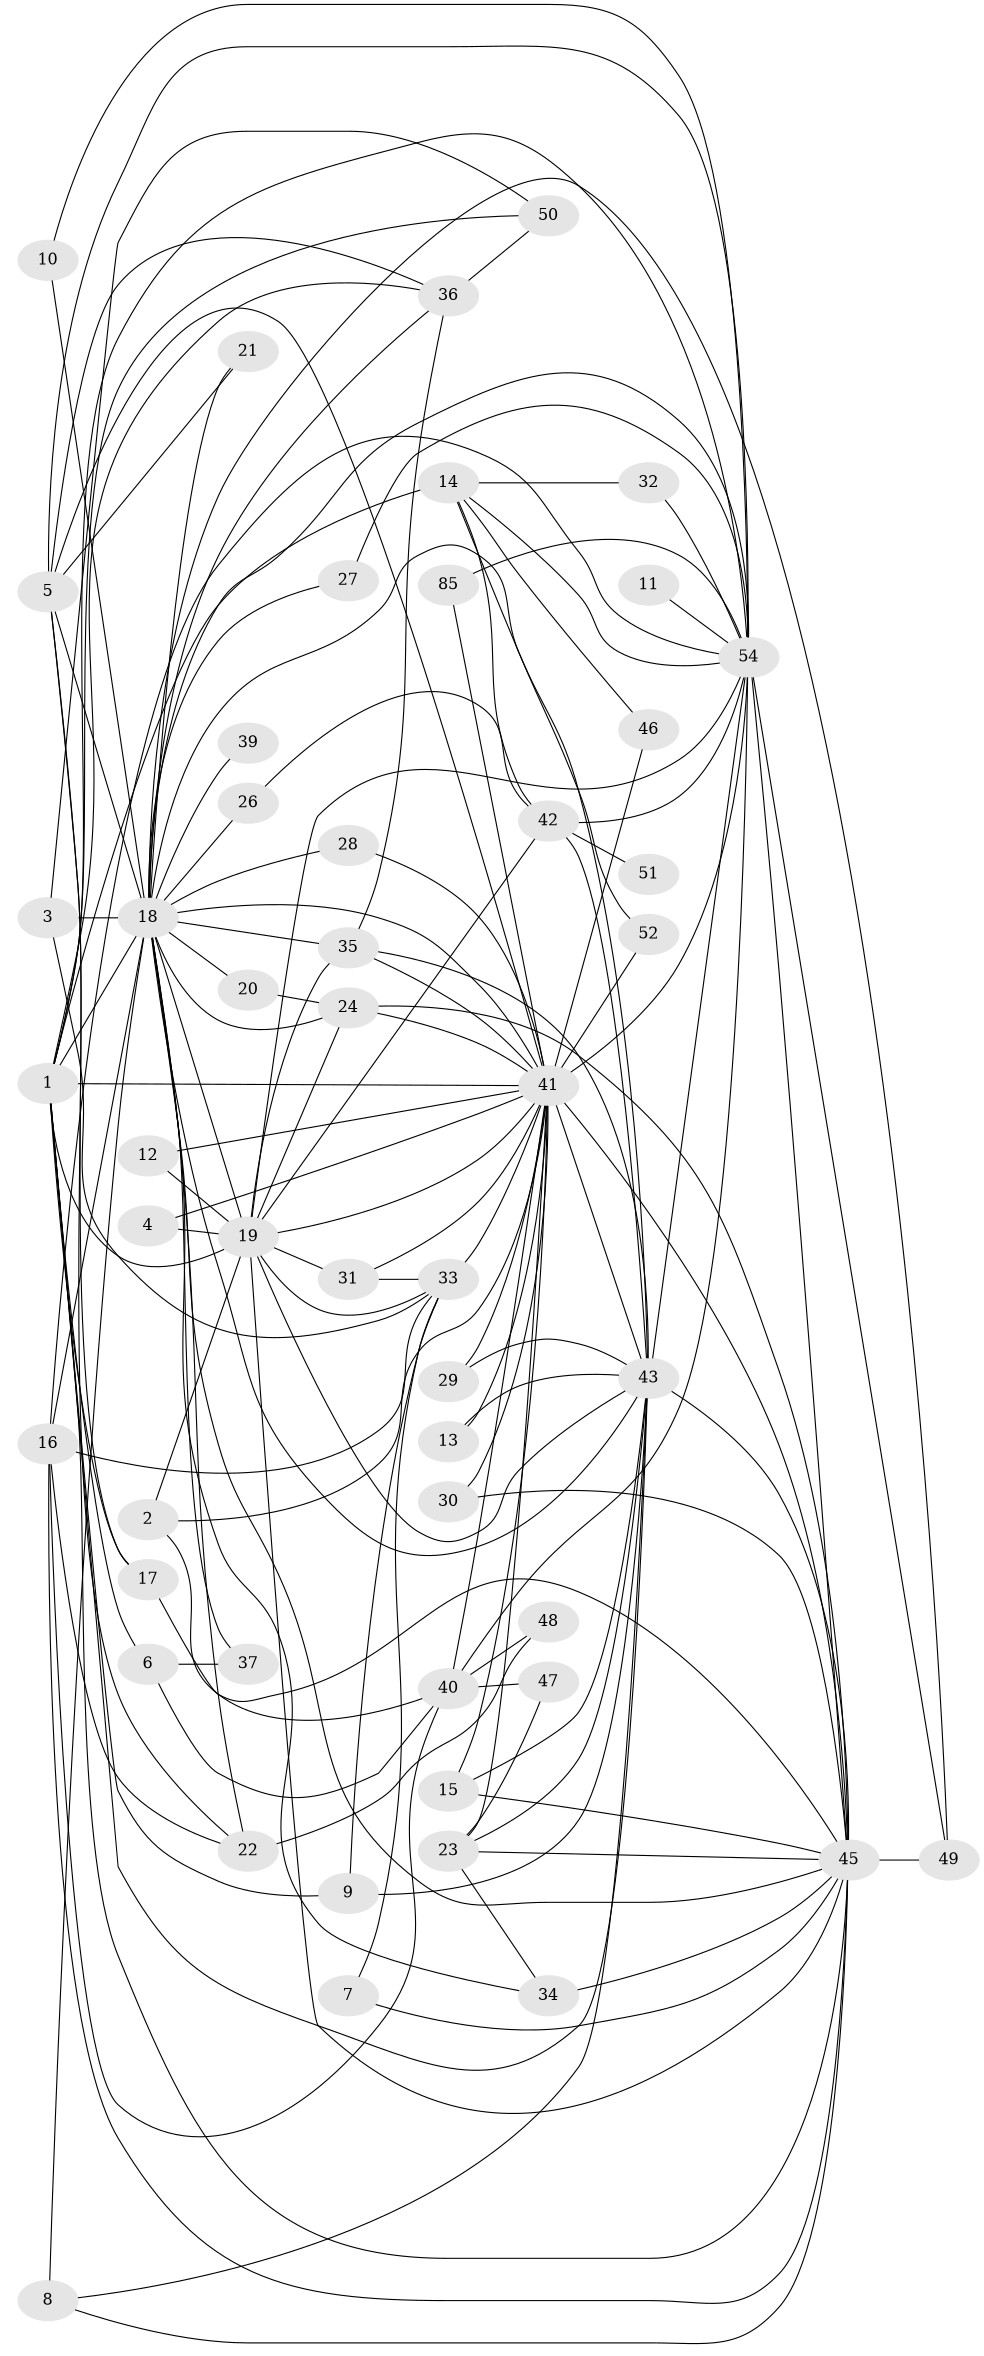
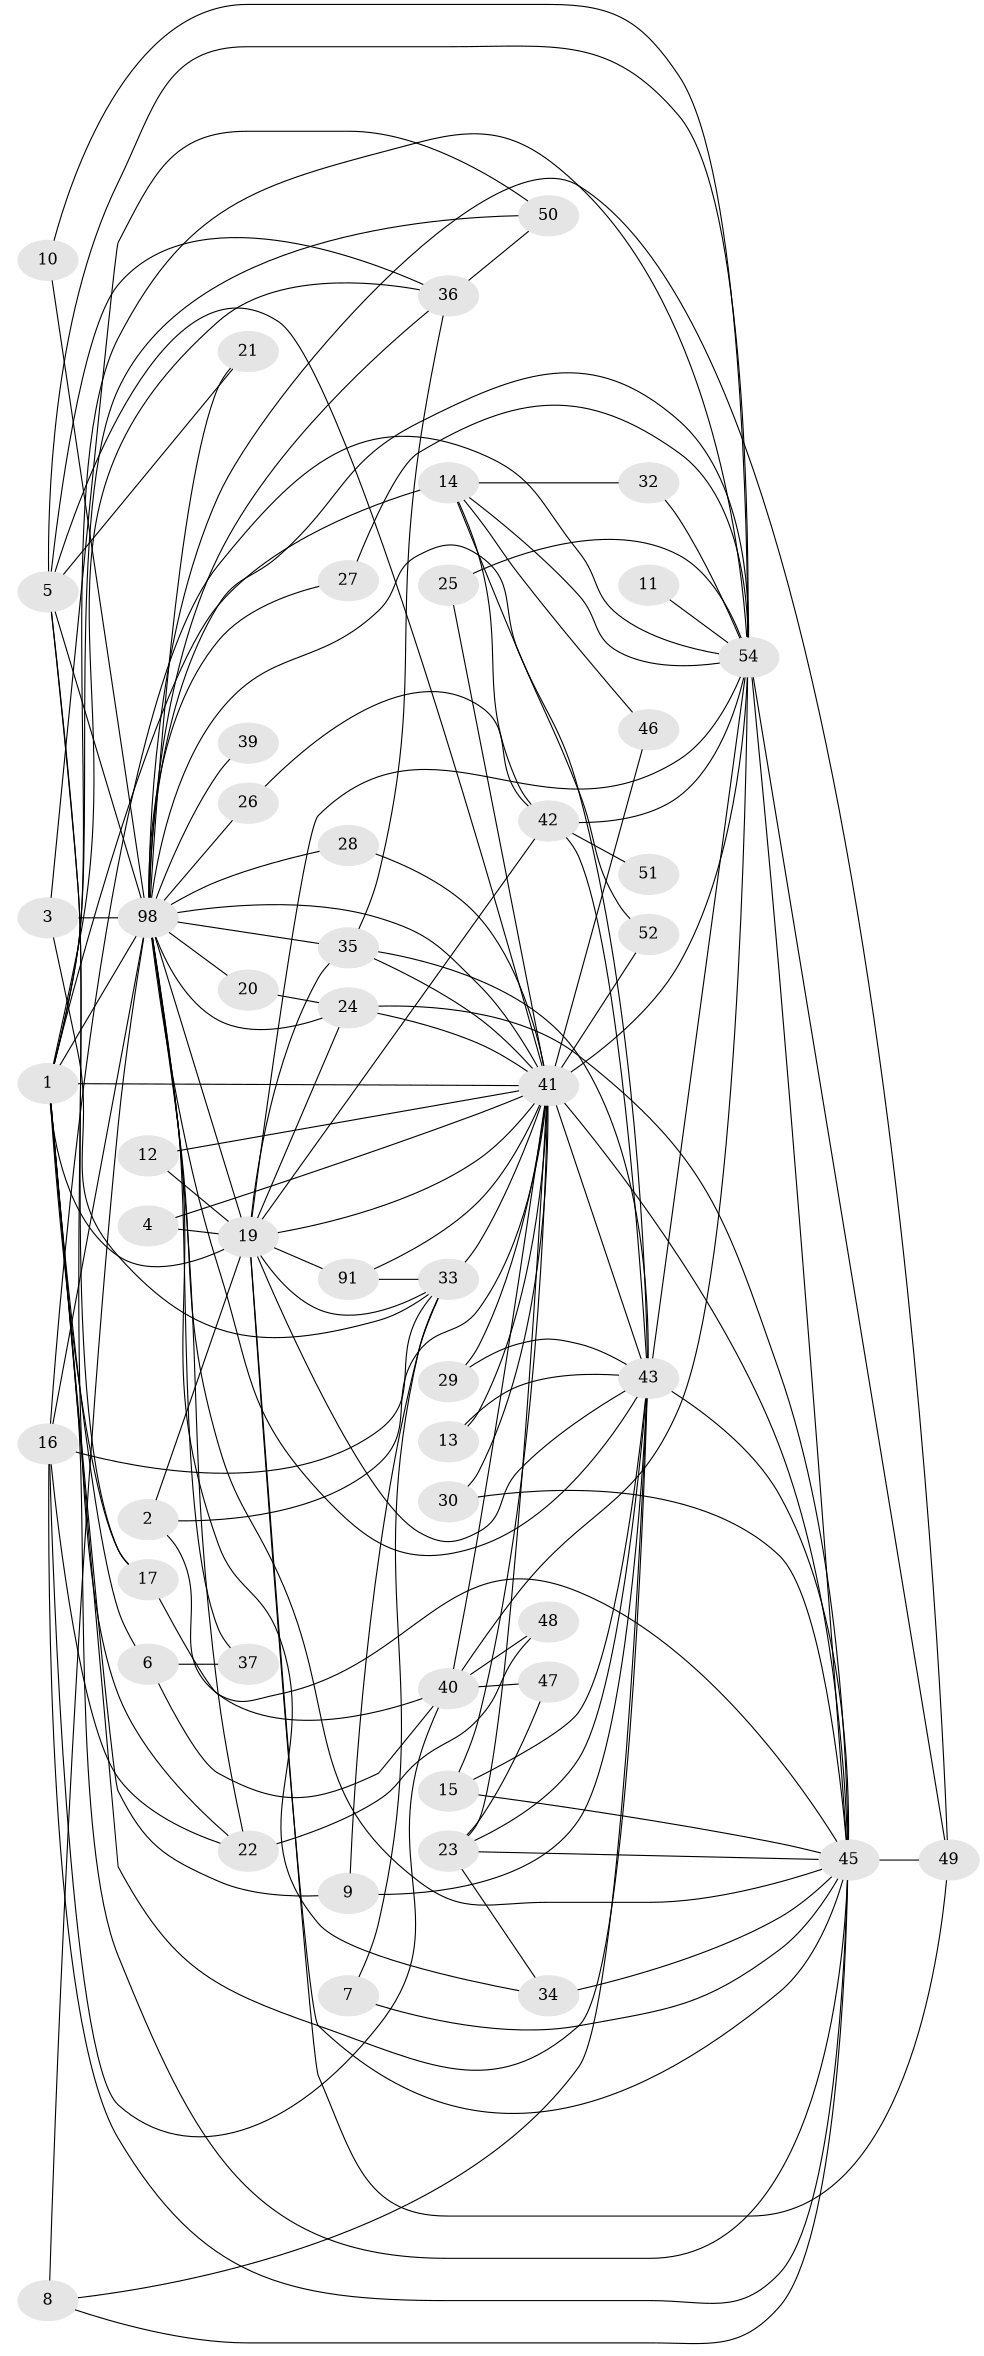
(449, 585) -> (449, 585)
(148, 918) -> (148, 918)
(348, 1279) -> (348, 1279)
none -> (339, 2127)
